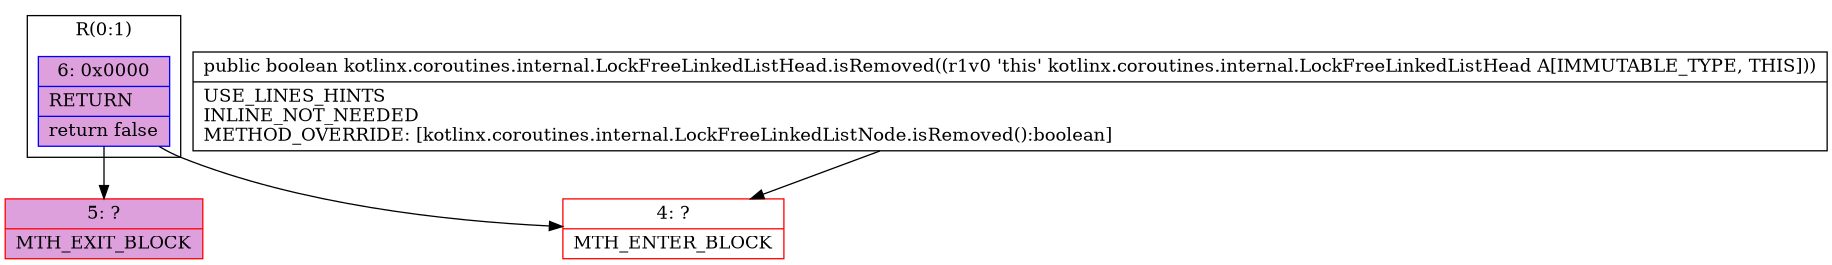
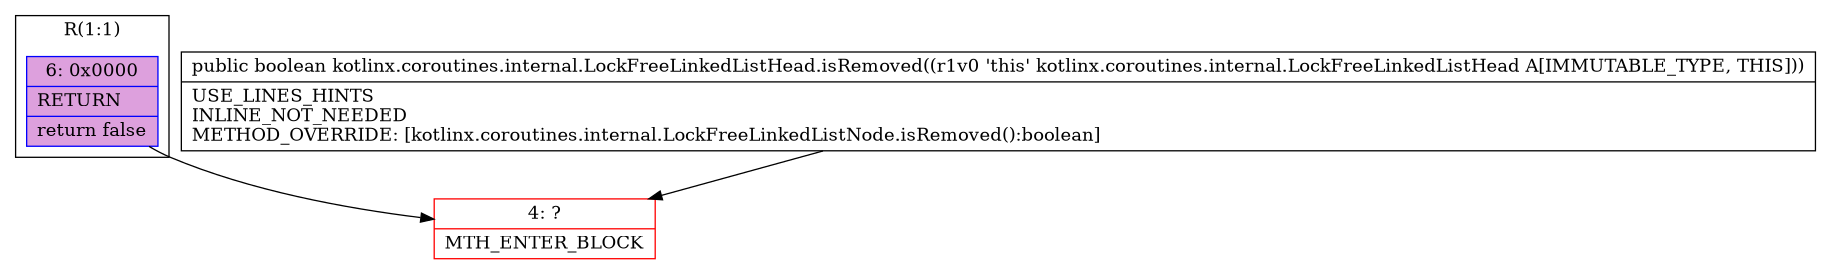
(104, 31) -> (92, 31)
(104, 229) -> none
